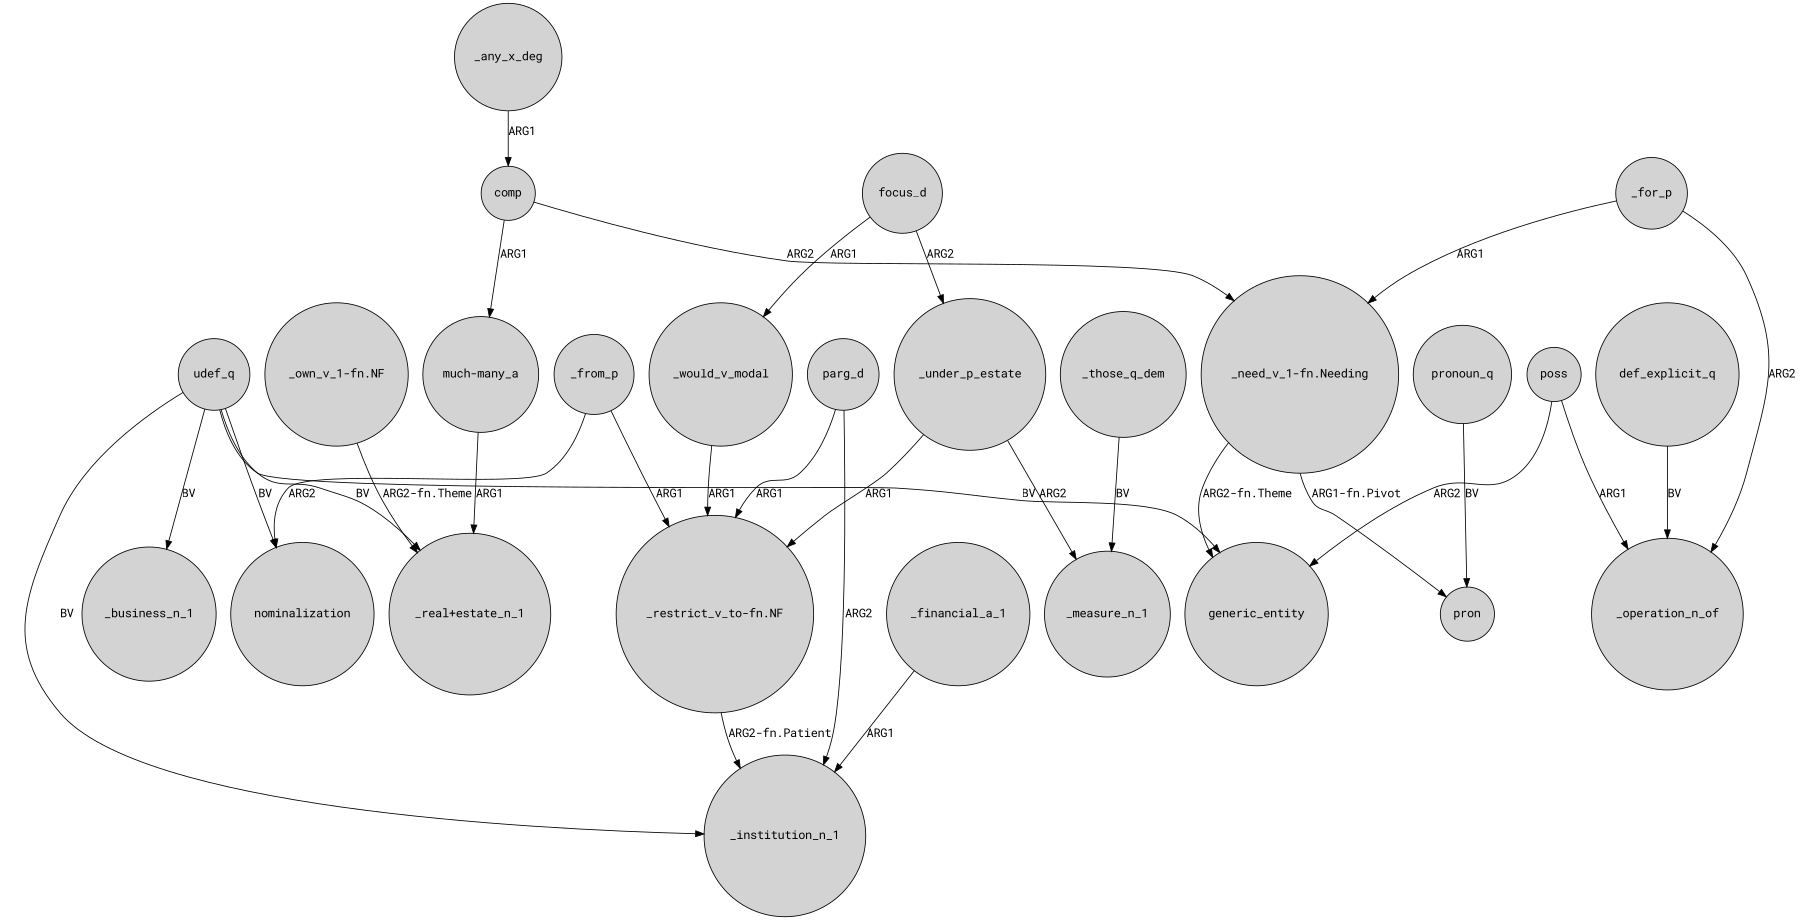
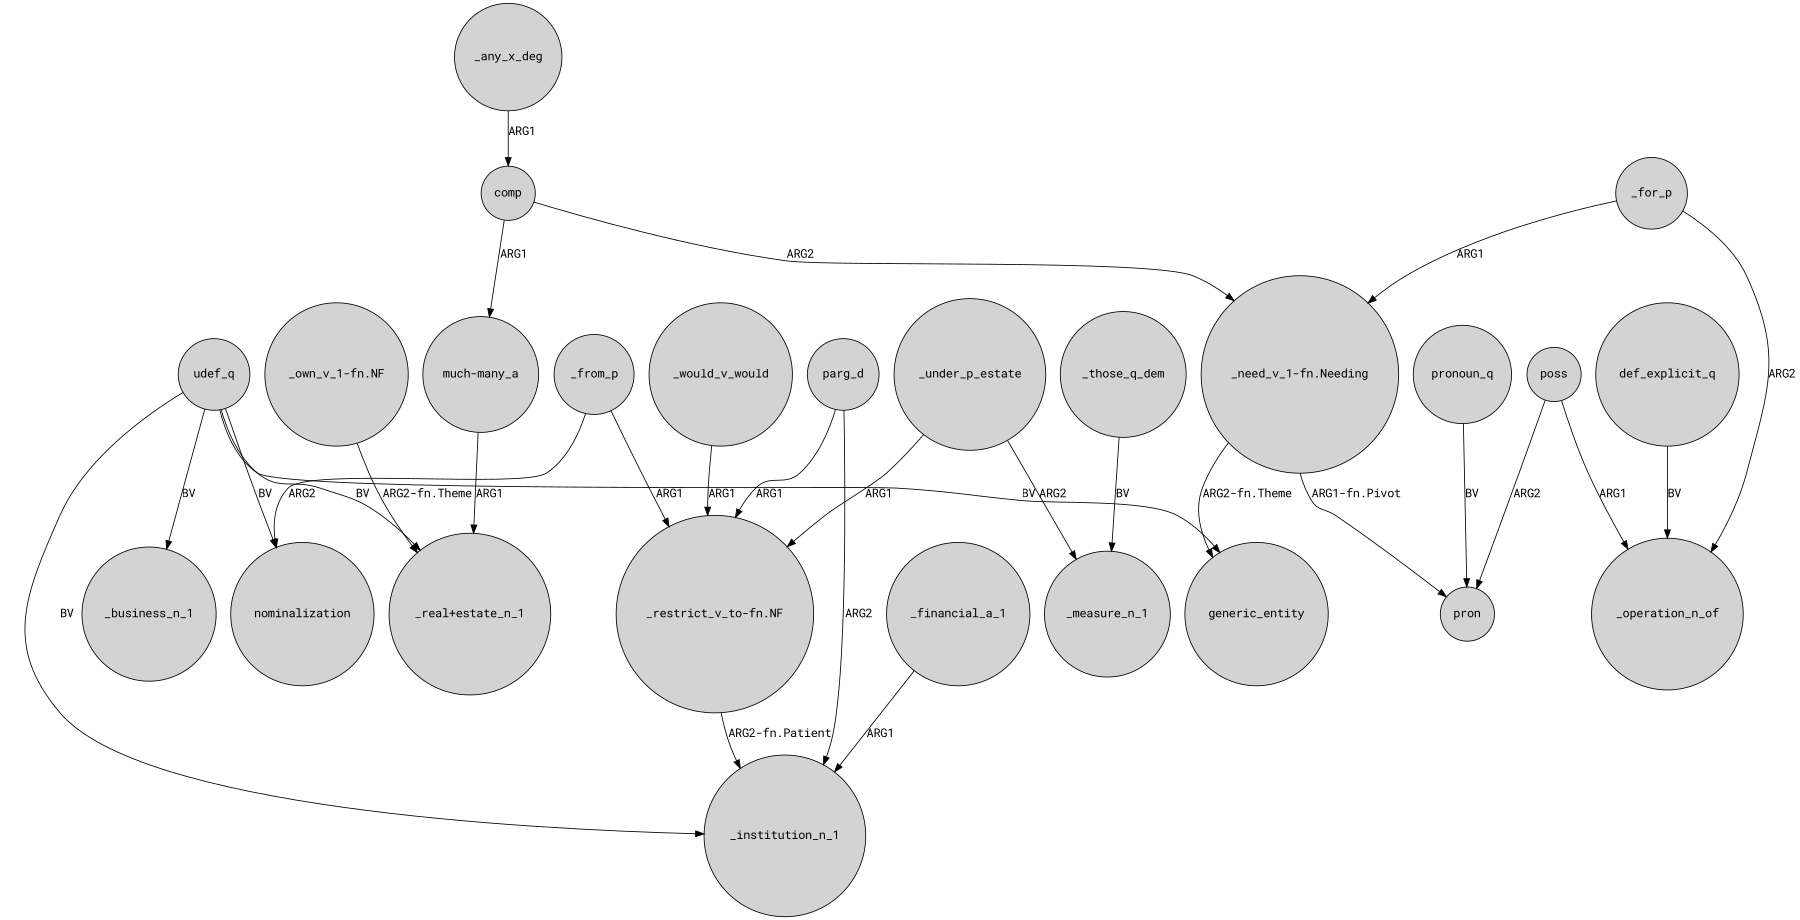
(902, 193) -> none
(721, 374) -> (721, 374)
(1448, 484) -> (1513, 490)
